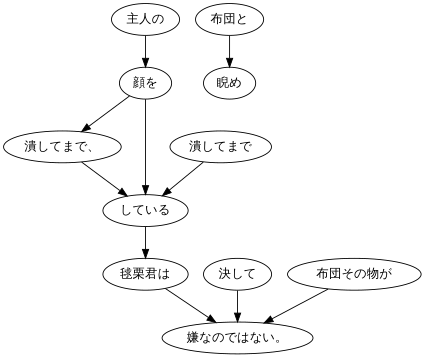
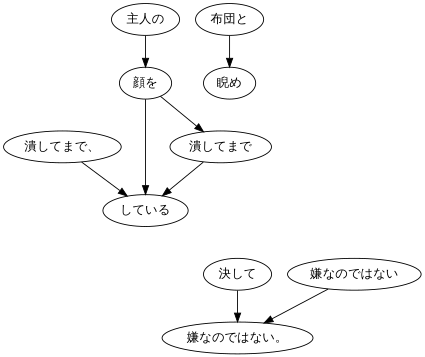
(109, 111) -> (178, 111)
(146, 274) -> none
(354, 274) -> (354, 274)
